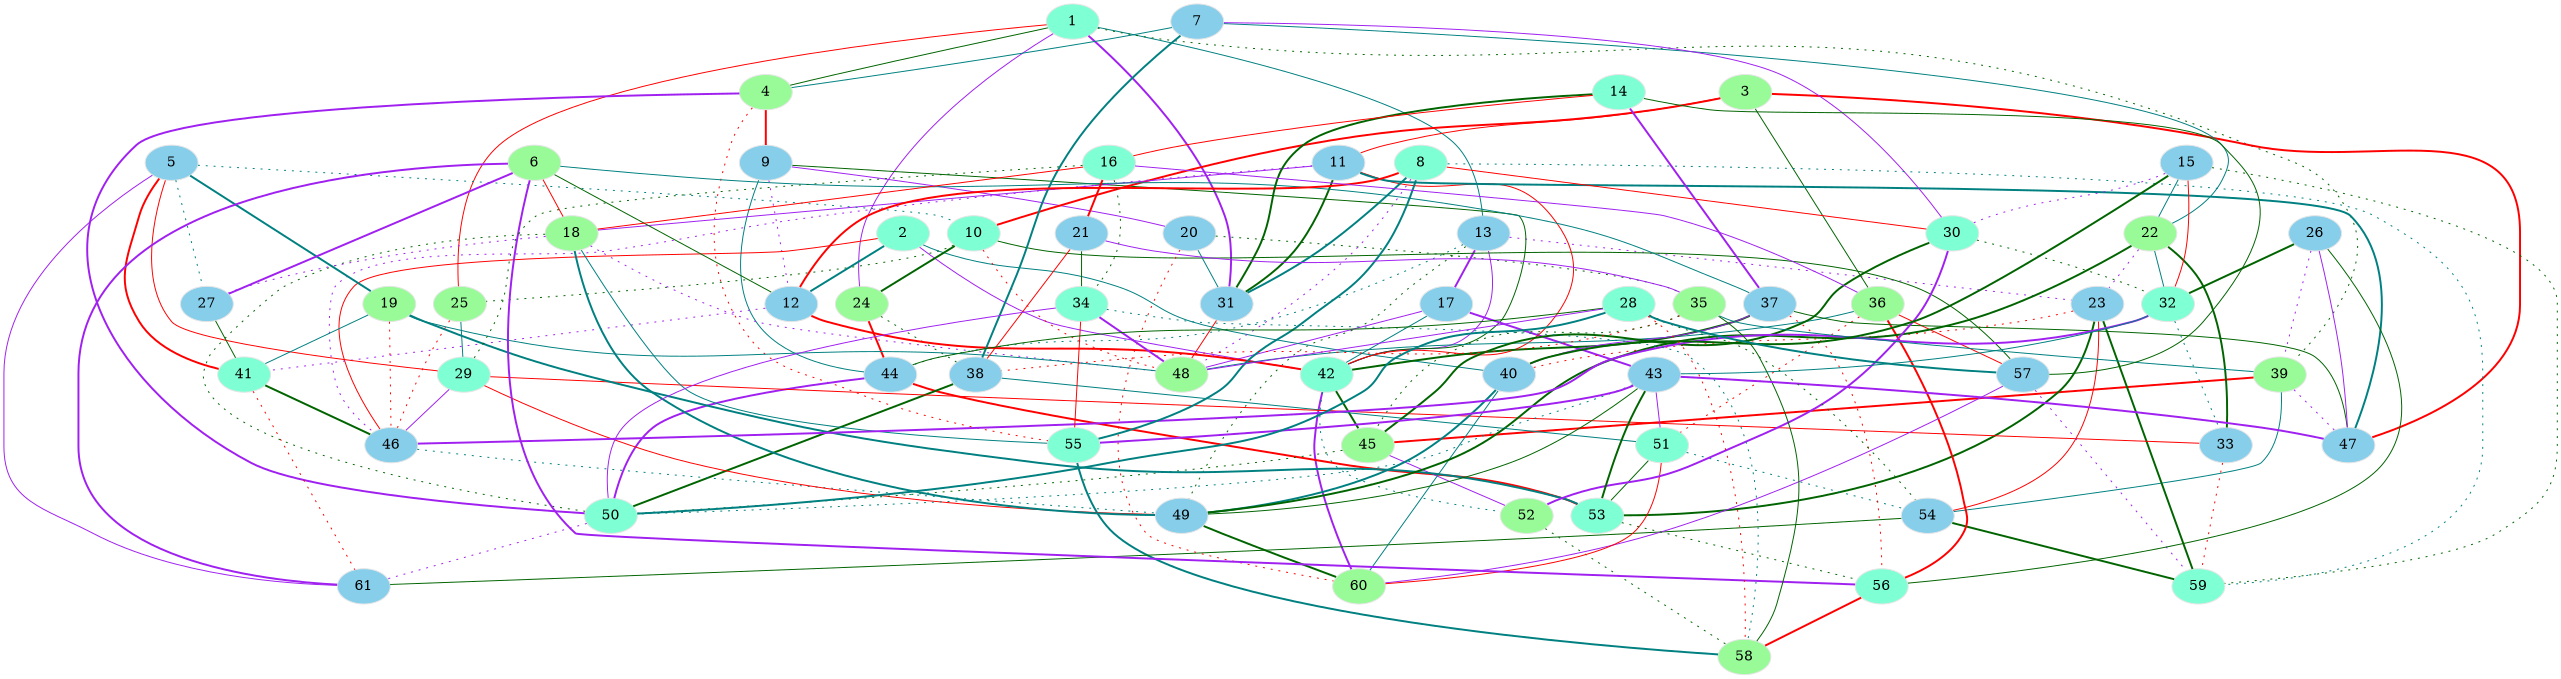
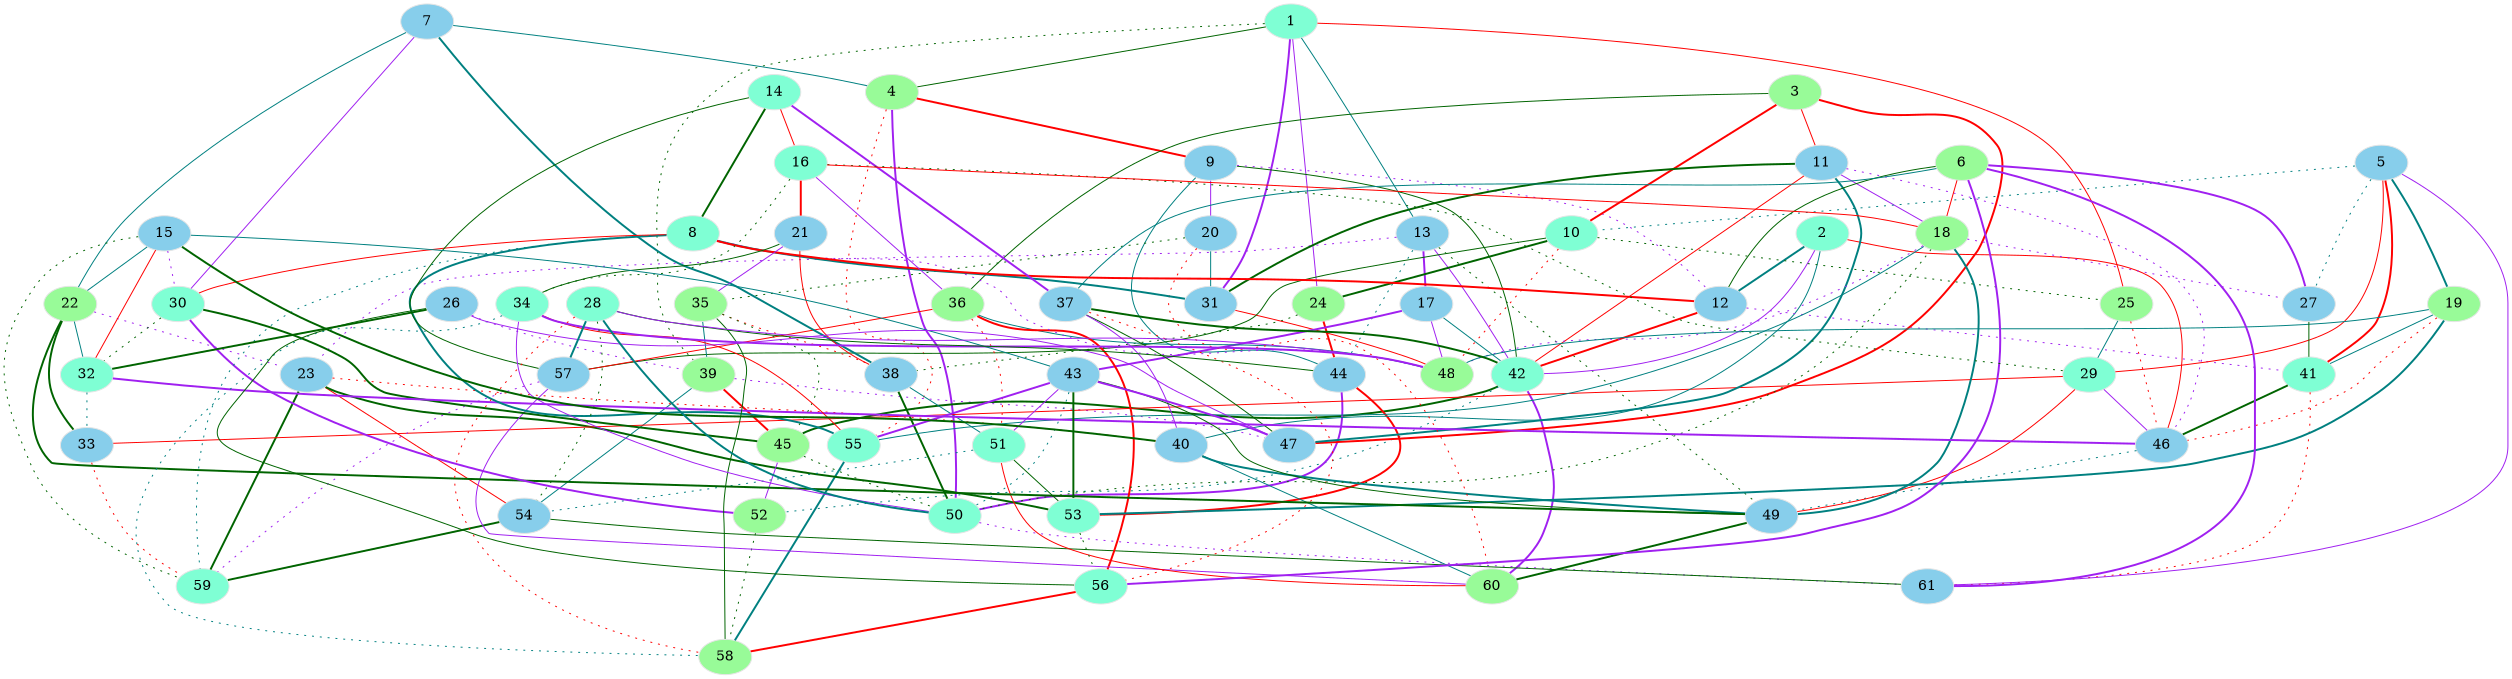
(1334, 131) -> (734, 163)
(1928, 360) -> (560, 262)
